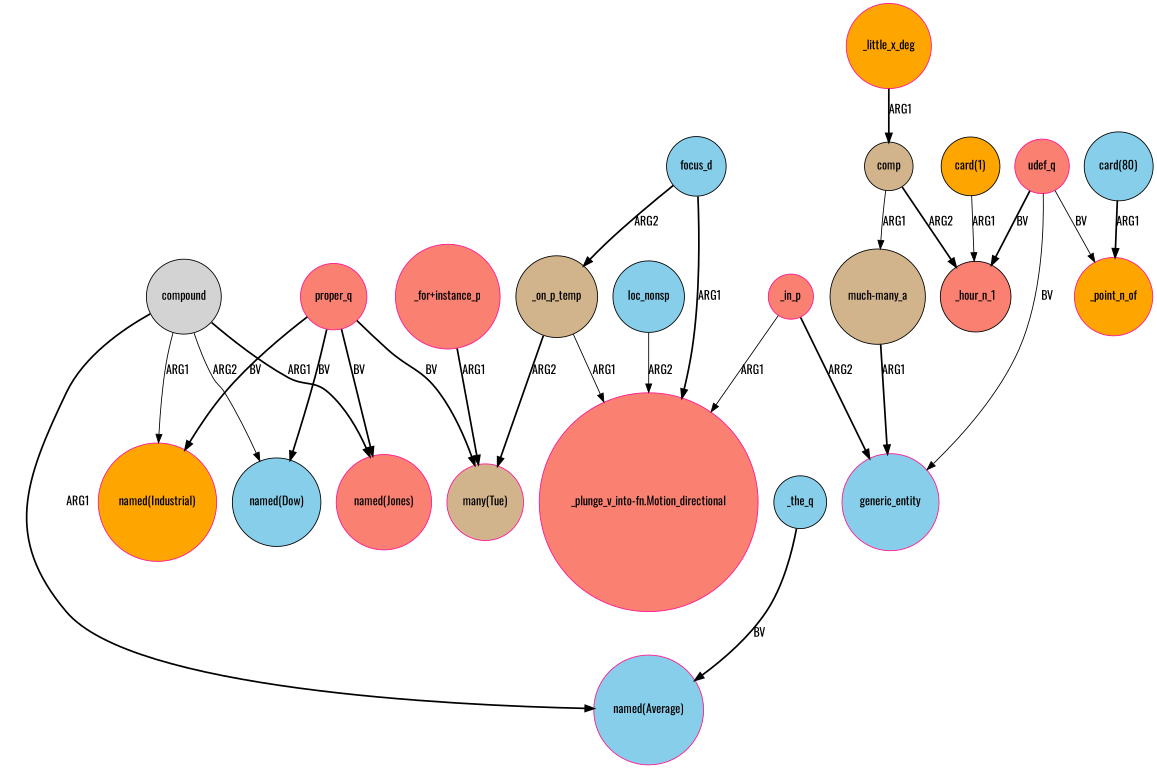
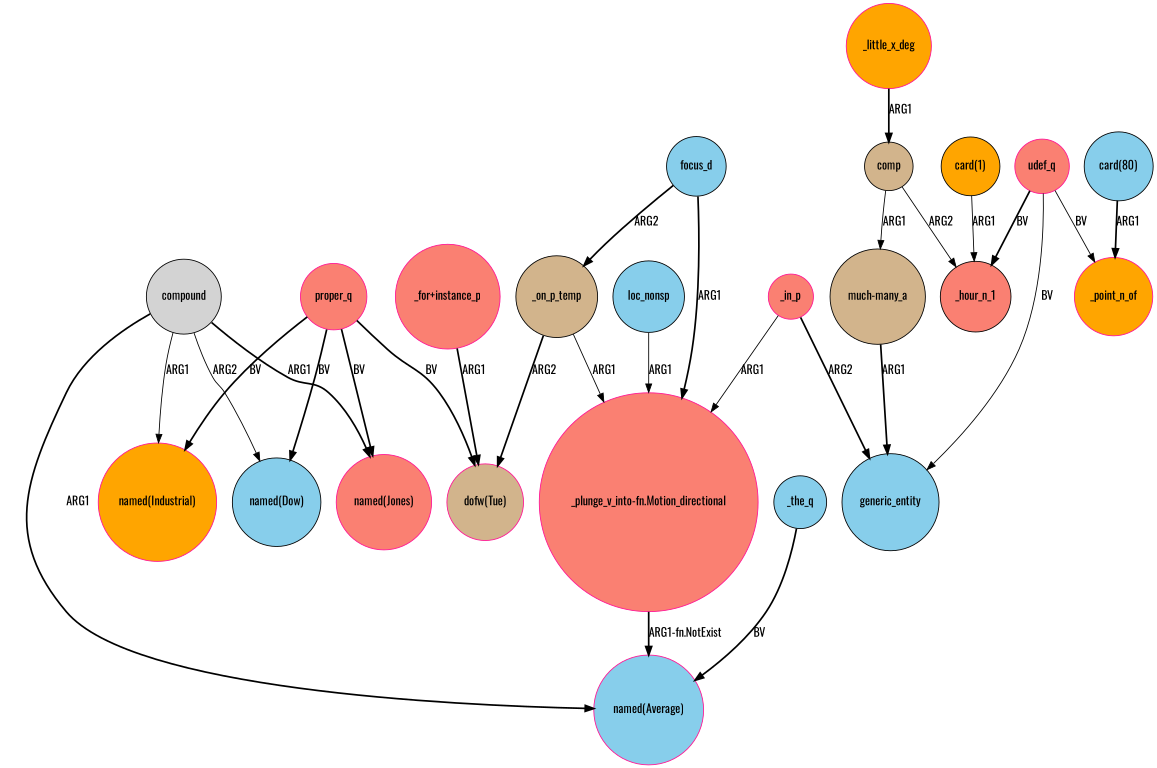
(927, 223) -> (927, 223)
(661, 371) -> (661, 371)
(485, 502) -> (485, 502)
(891, 502) -> (891, 502)
none -> (649, 629)
